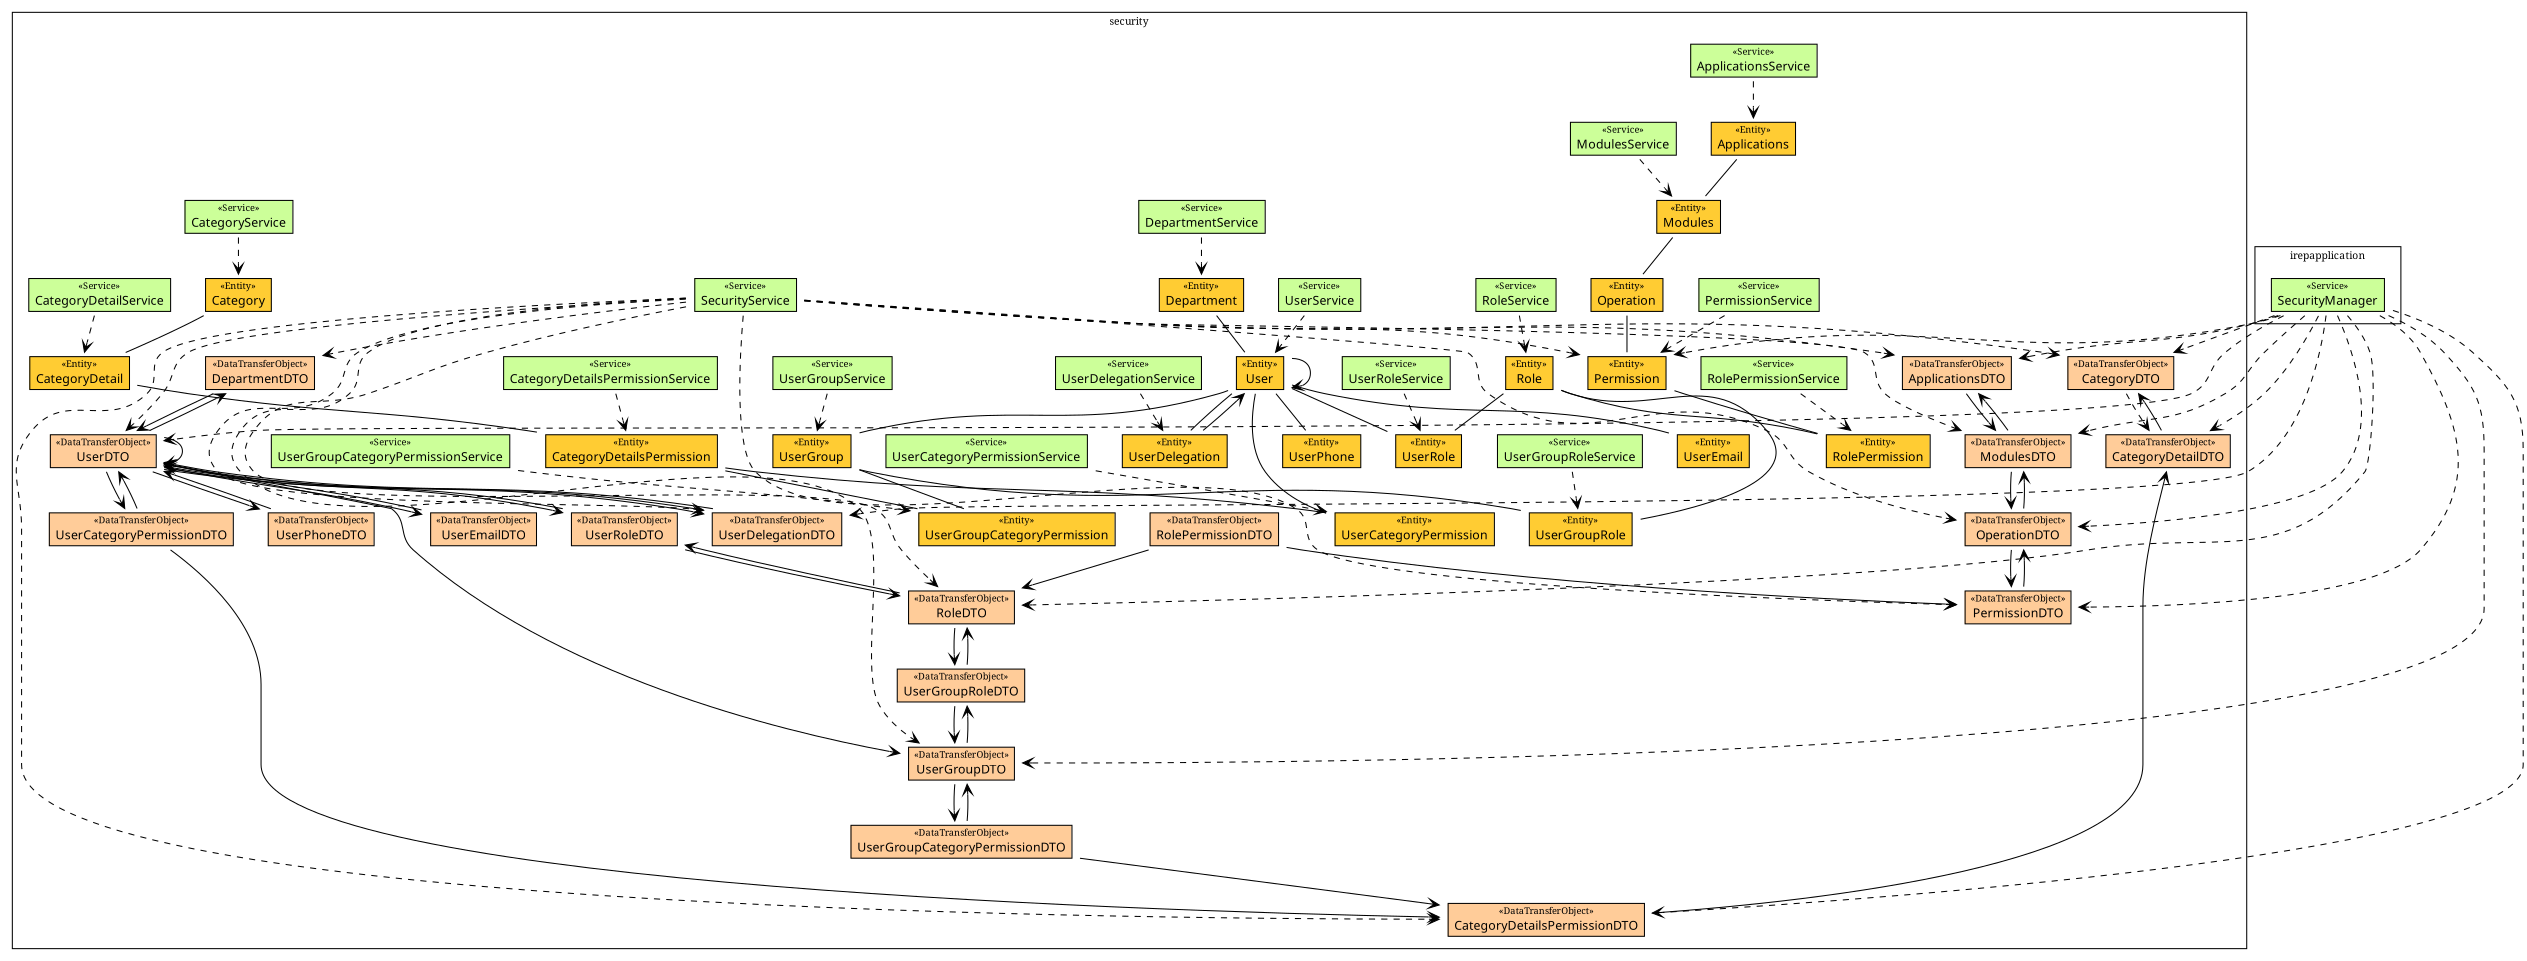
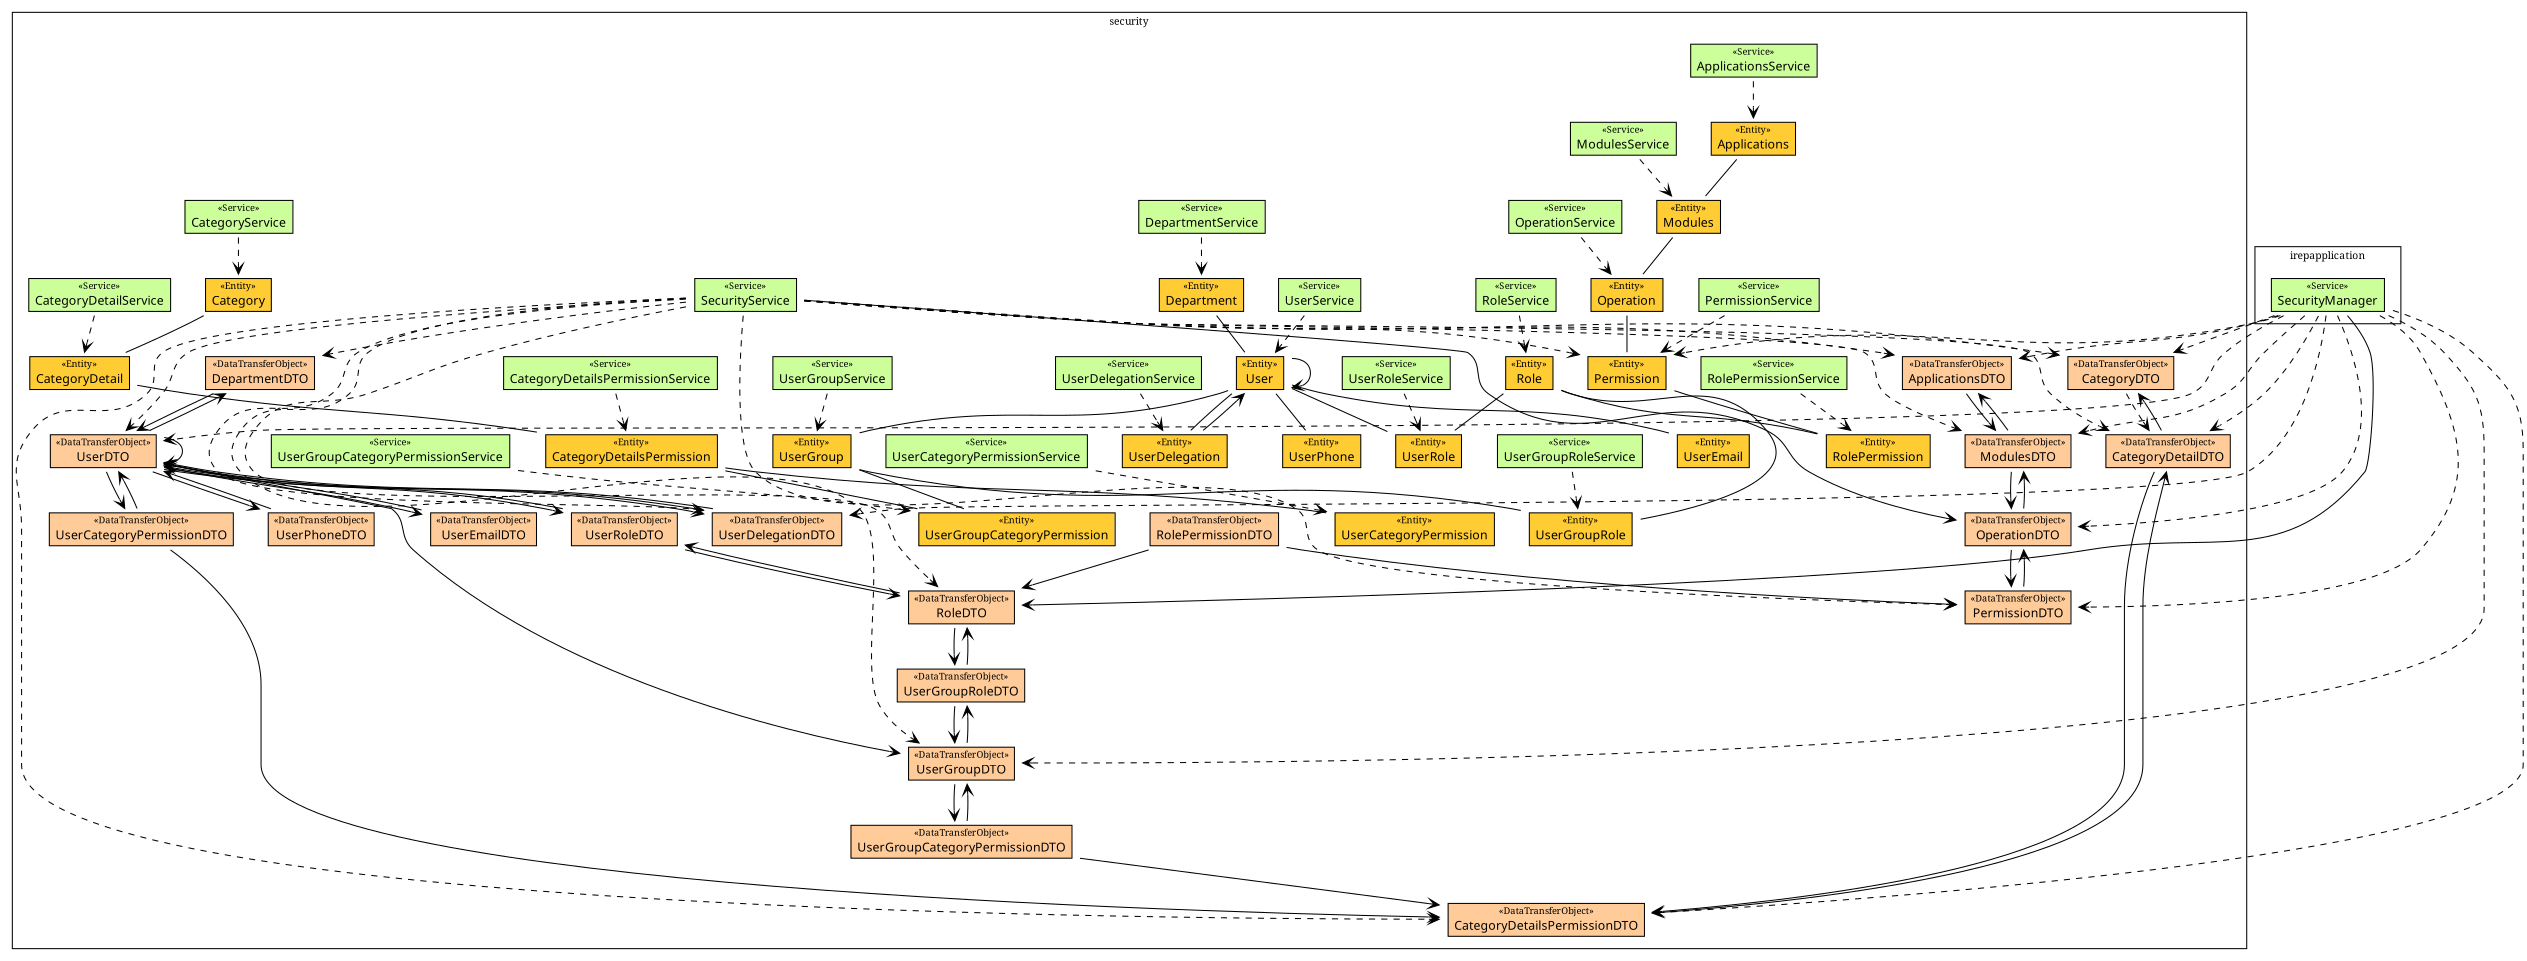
none -> (1565, 217)
none -> (1470, 328)
(1406, 346) -> (1406, 346)
(1264, 469) -> none
(1792, 576) -> (1792, 576)
none -> (2055, 835)
